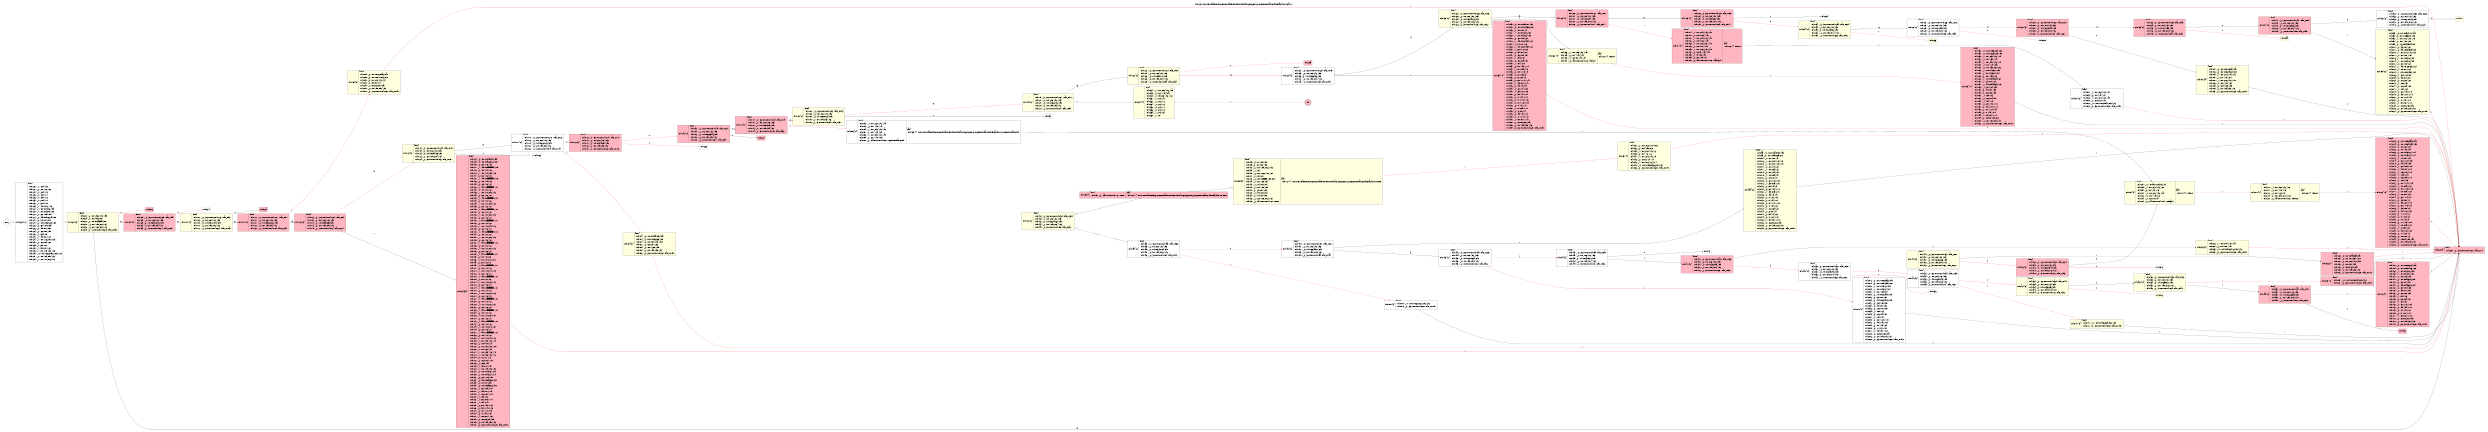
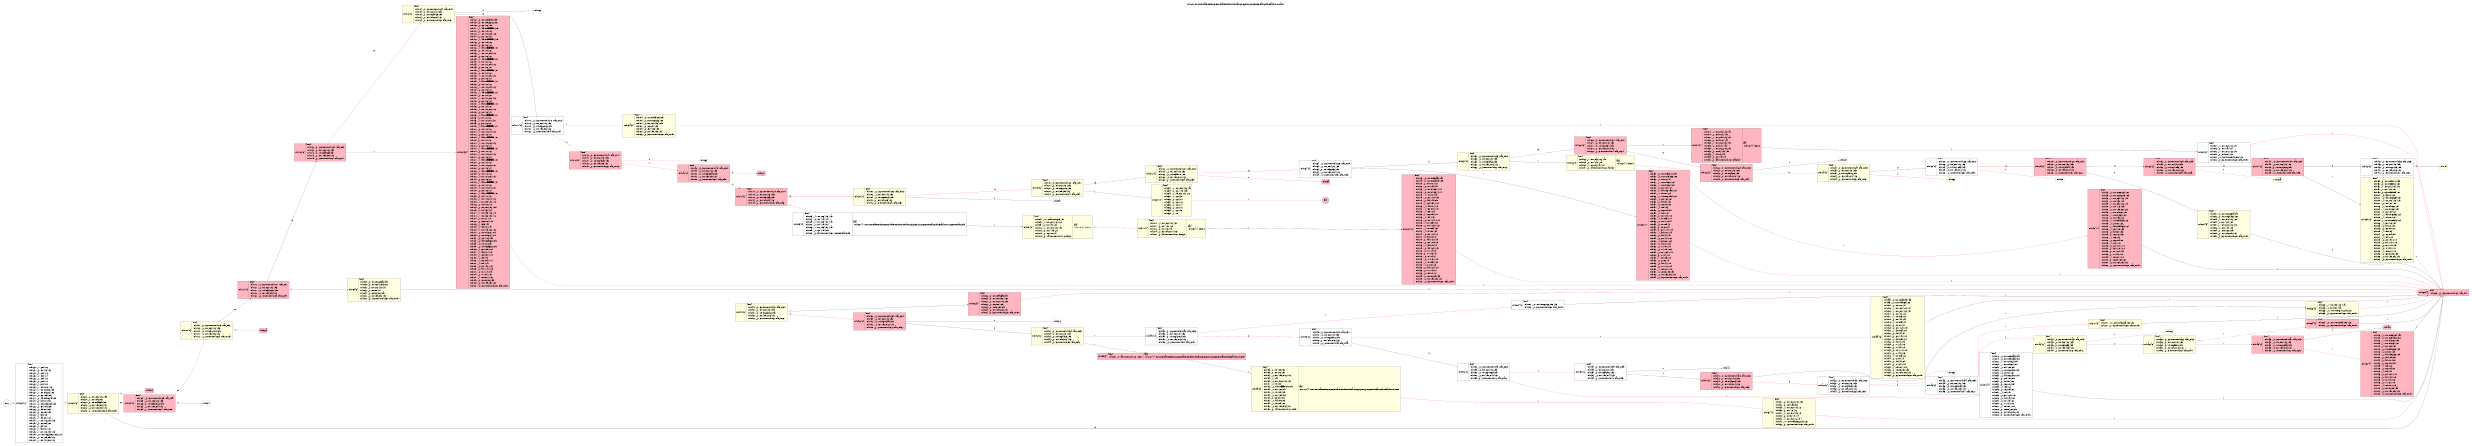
(2125, 258) -> (968, 329)
